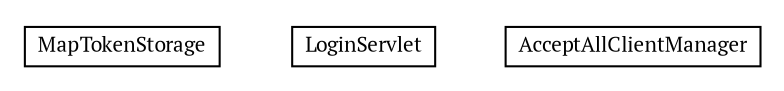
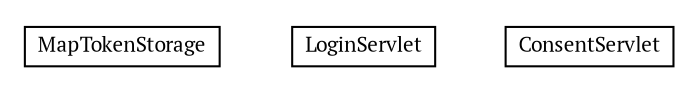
none -> (589, 46)
(632, 46) -> none
